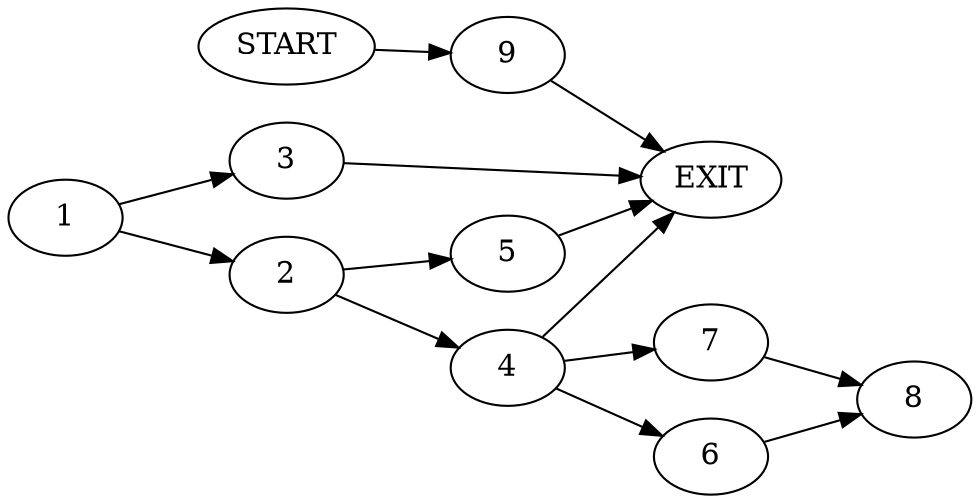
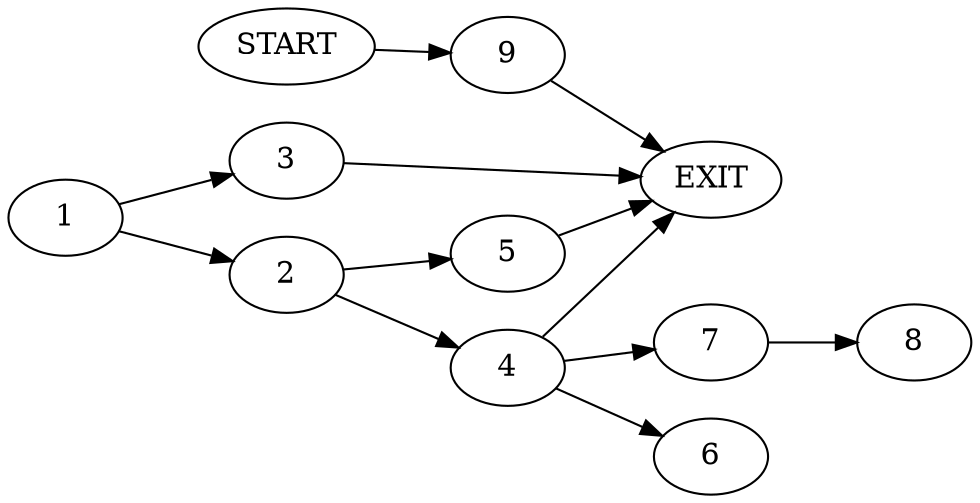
(802, 431) -> none
